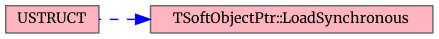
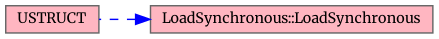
(292, 19) -> (292, 19)
